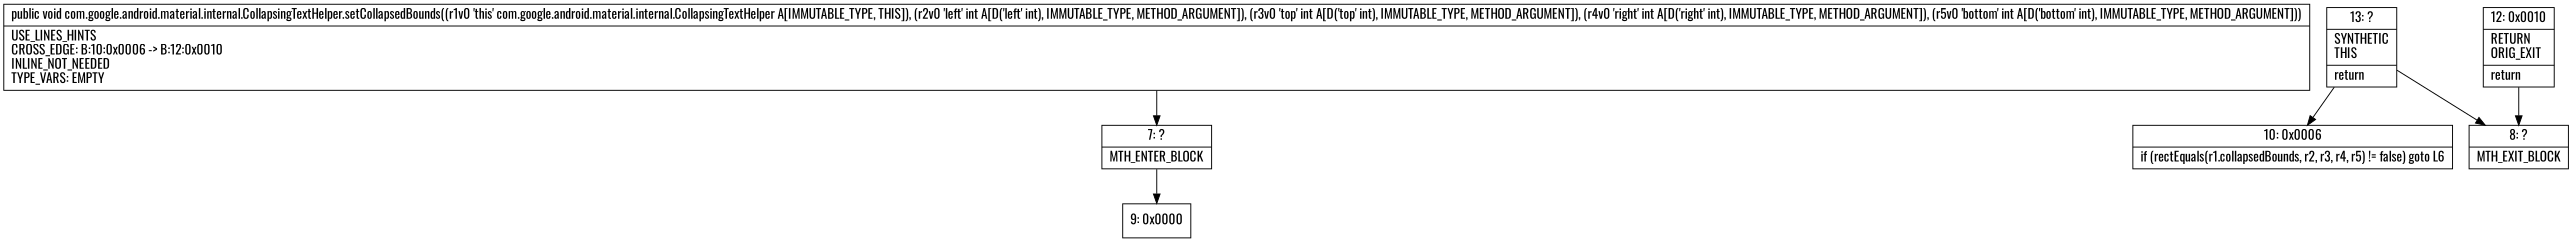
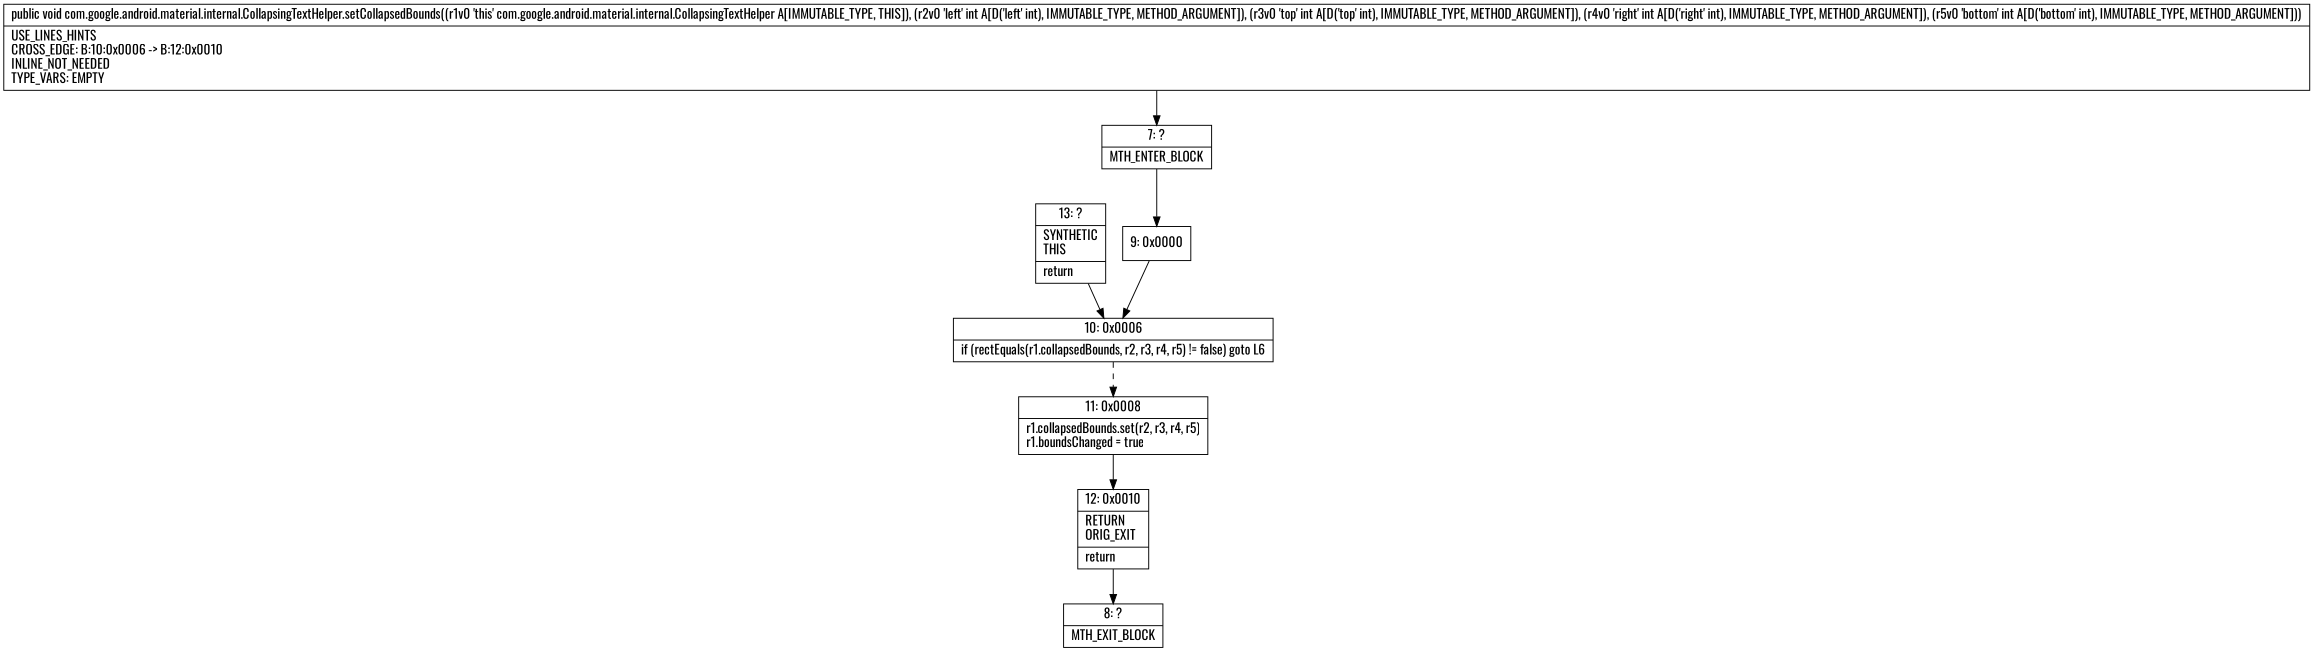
(2437, 95) -> none
none -> (1138, 285)
none -> (1113, 426)
